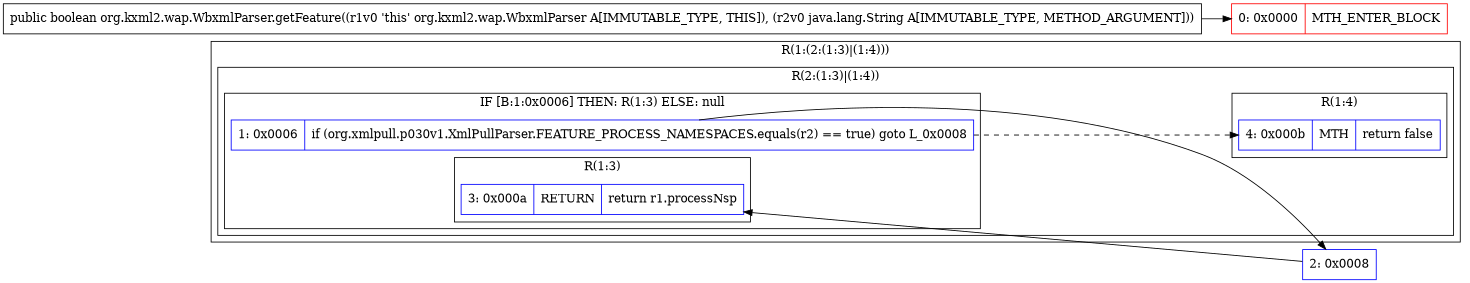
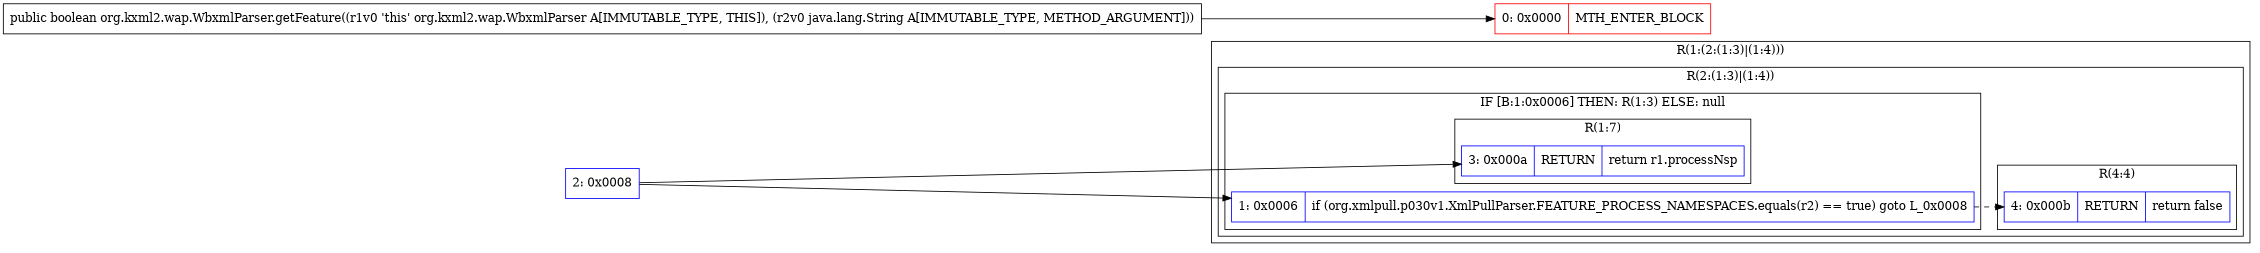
(1339, 103) -> (2117, 175)
(1027, 115) -> (931, 191)
(1334, 135) -> (2112, 207)
(602, 167) -> (1603, 129)
